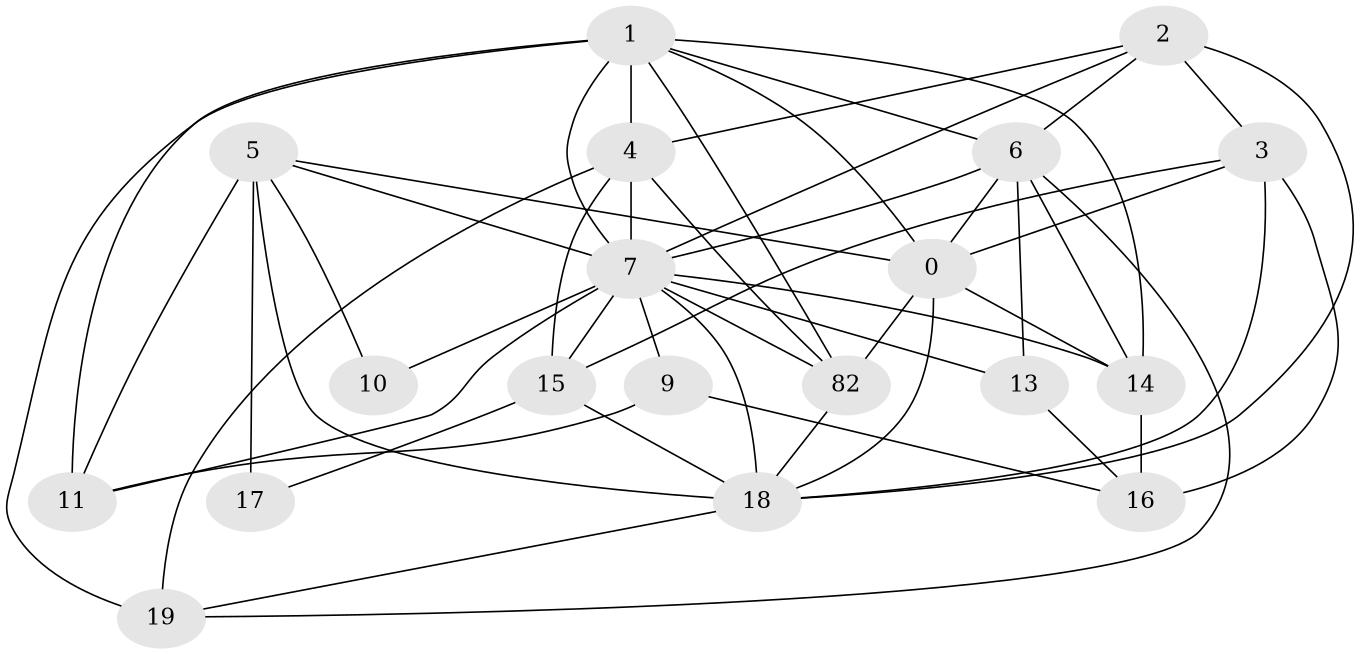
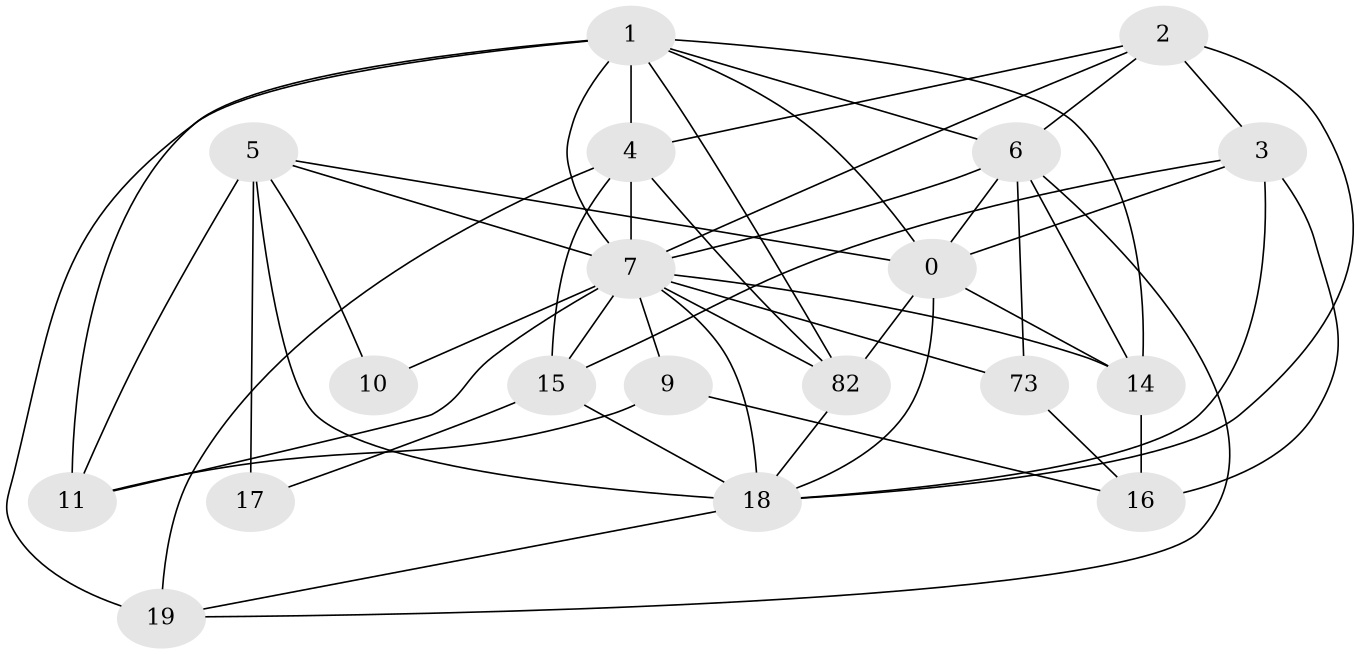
(1025, 385) -> (1025, 385)
